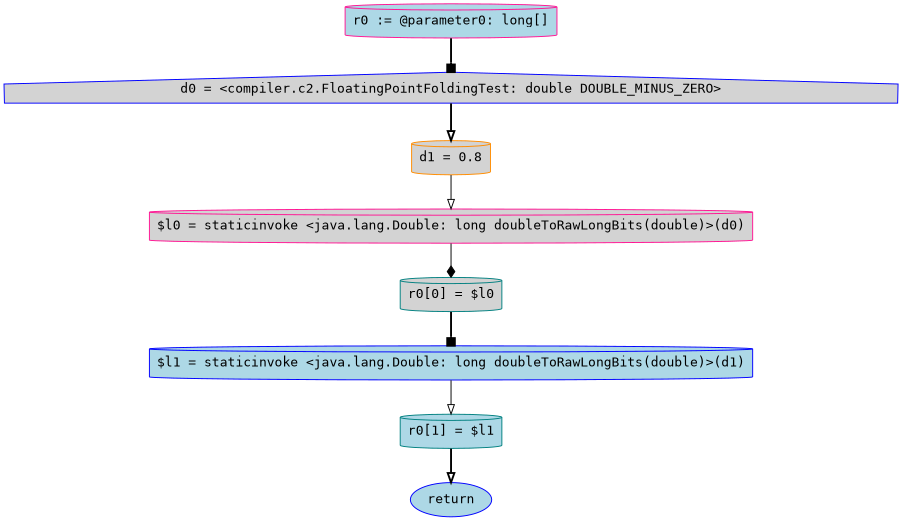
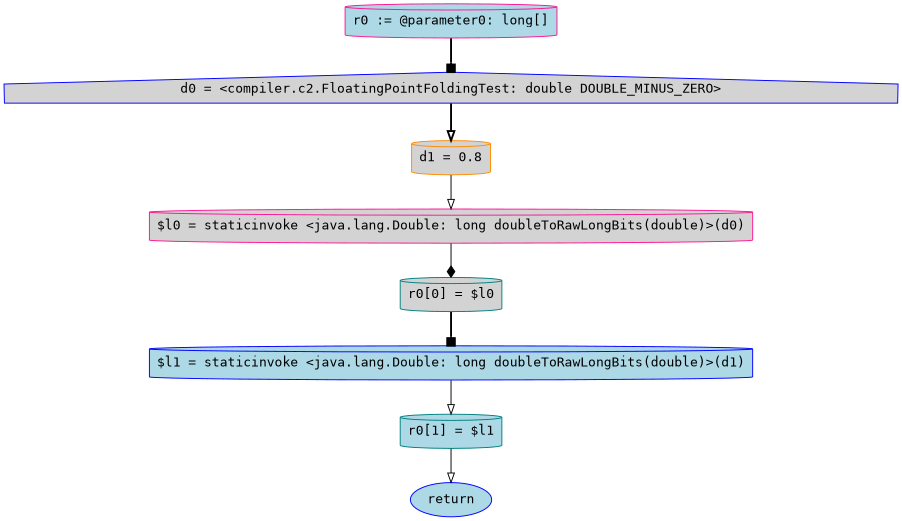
(451, 461) -> (451, 461)
